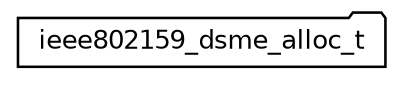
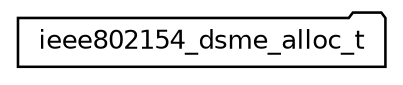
(202, 42) -> (202, 42)
